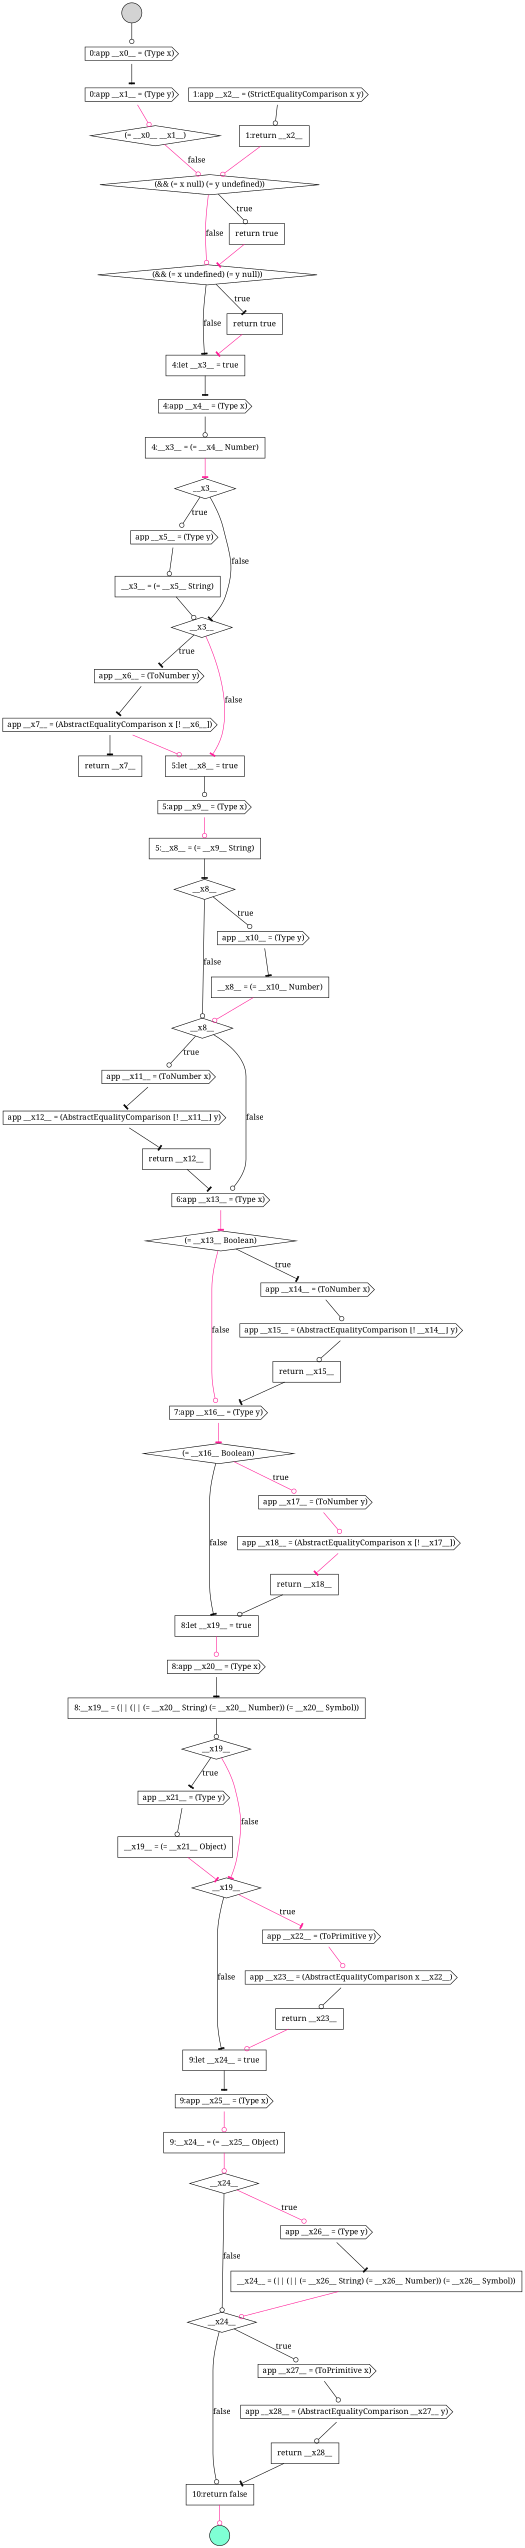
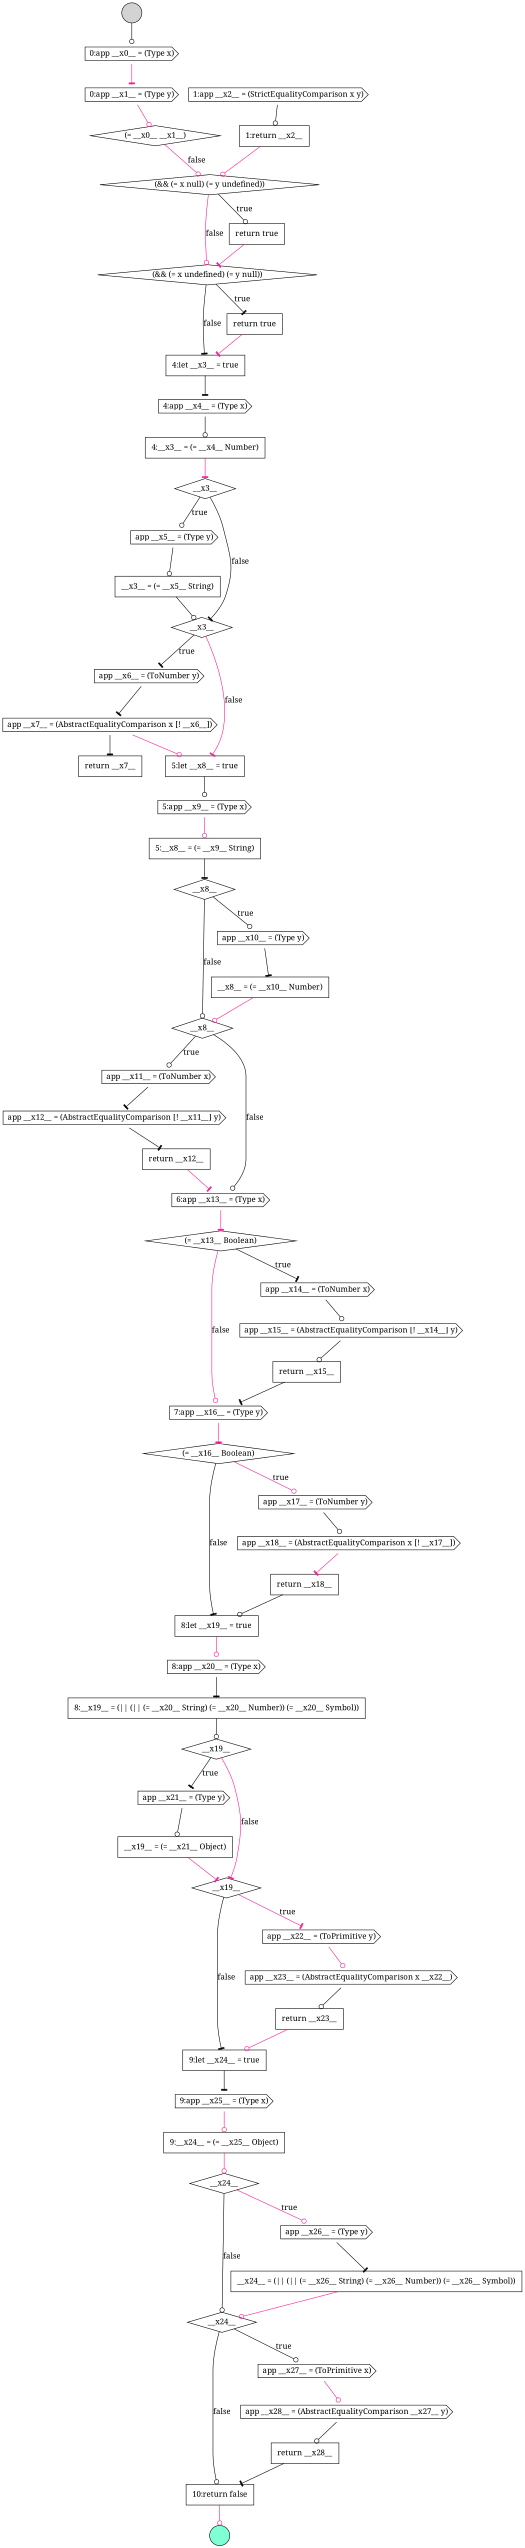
(132, 73) -> (132, 73)
(197, 1179) -> (197, 1179)
(331, 1521) -> (331, 1521)
(331, 2390) -> (331, 2390)
